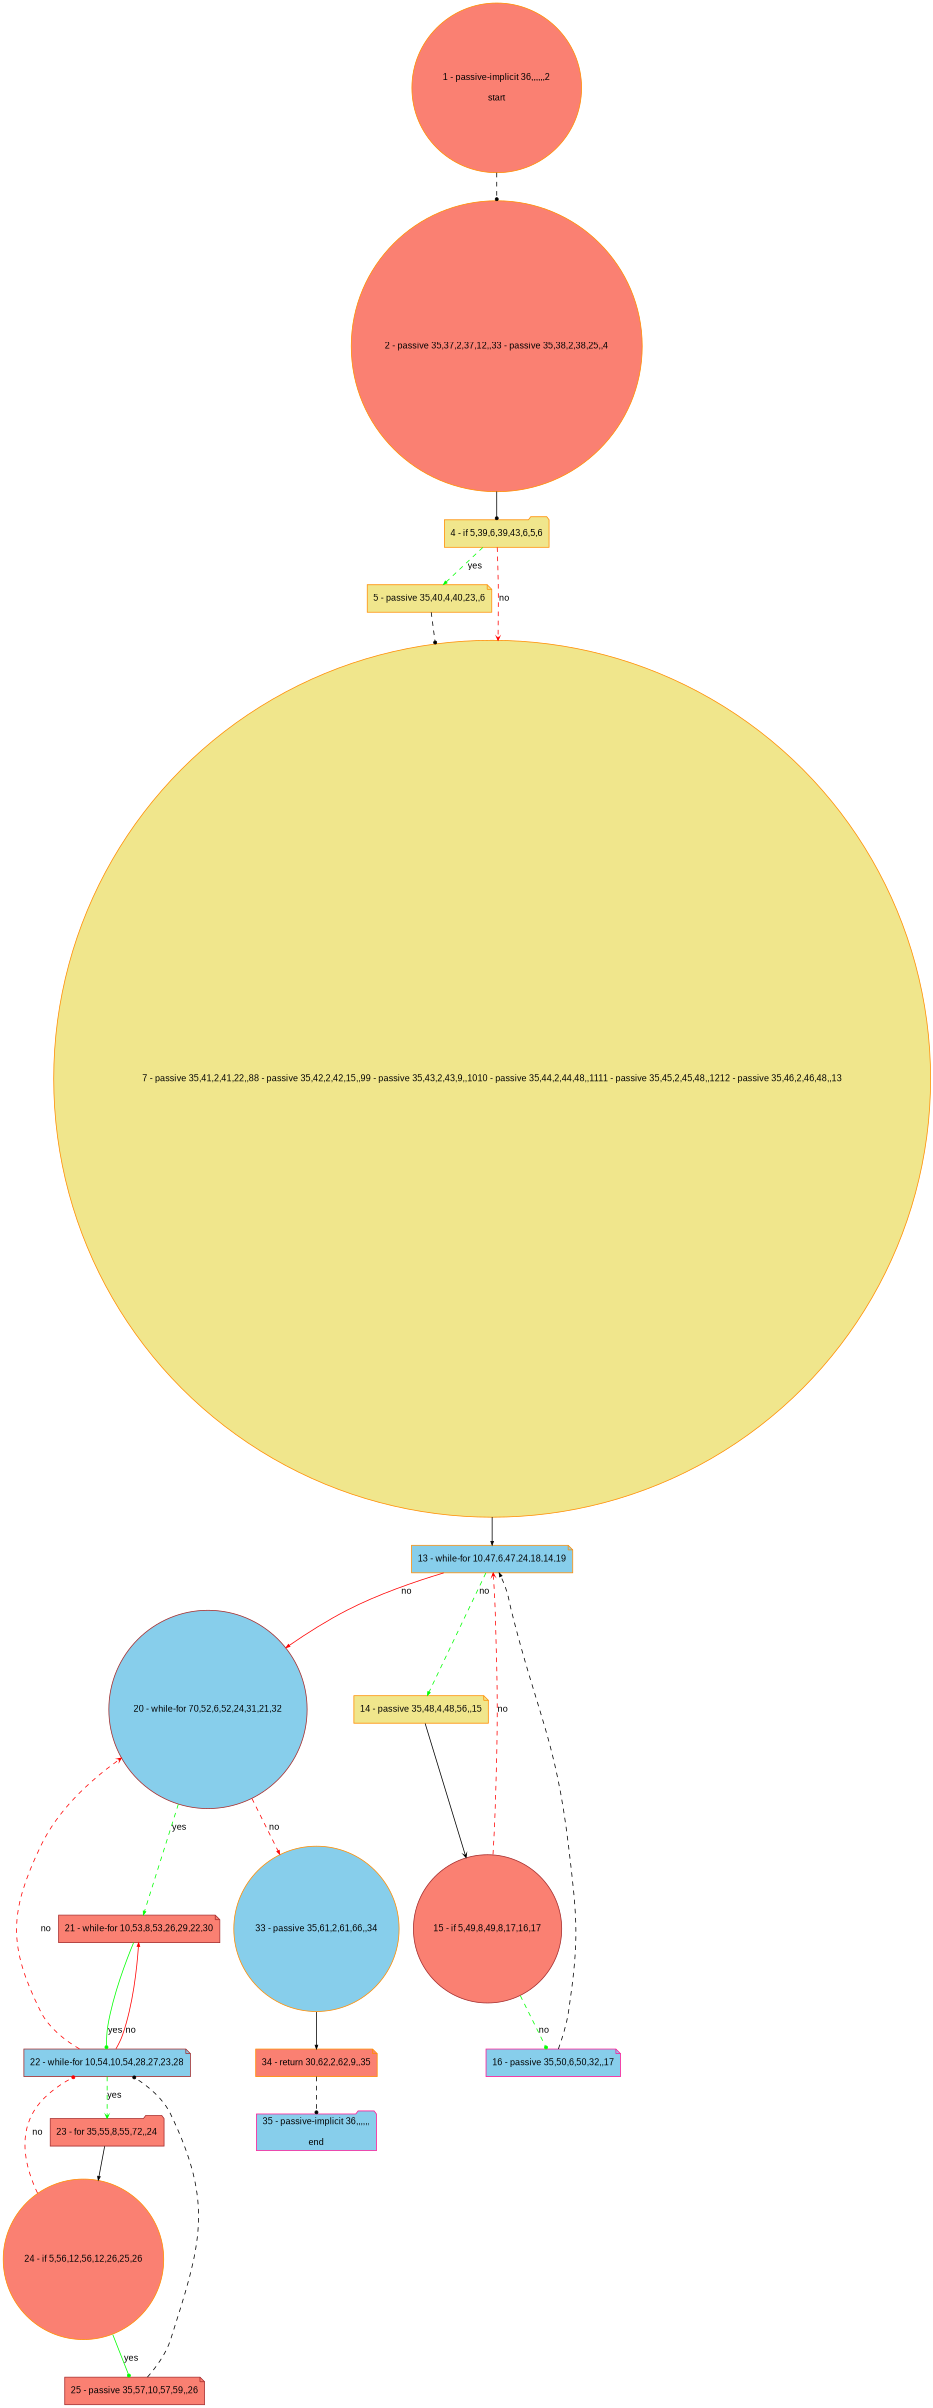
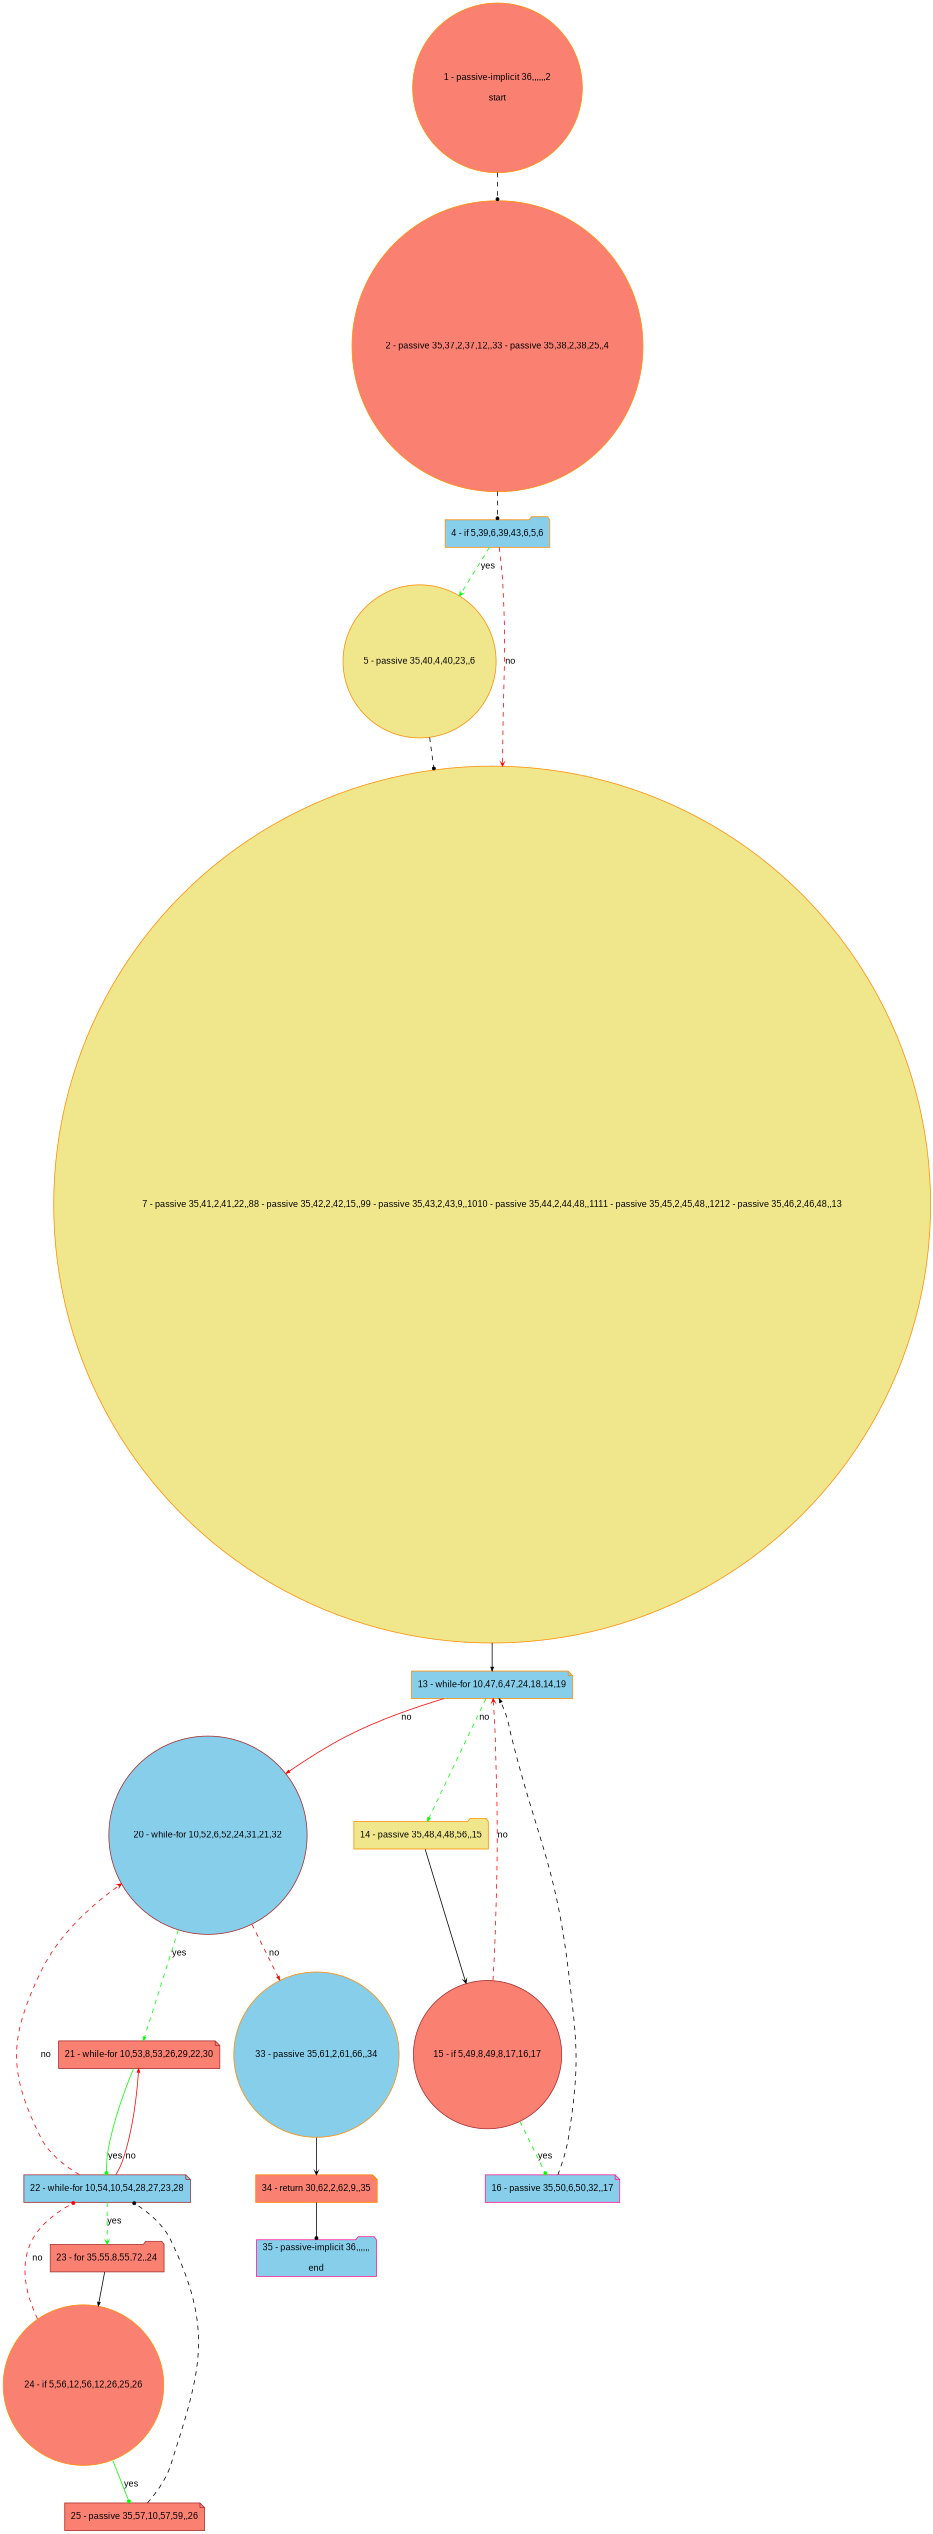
(497, 504) -> (497, 504)
(497, 534) -> (497, 534)
(465, 565) -> (476, 570)
(430, 599) -> (420, 661)
(208, 1709) -> (208, 1835)
(421, 1709) -> (421, 1835)
(316, 2029) -> (316, 2154)
(544, 2030) -> (545, 2156)
(316, 2094) -> (316, 2220)
